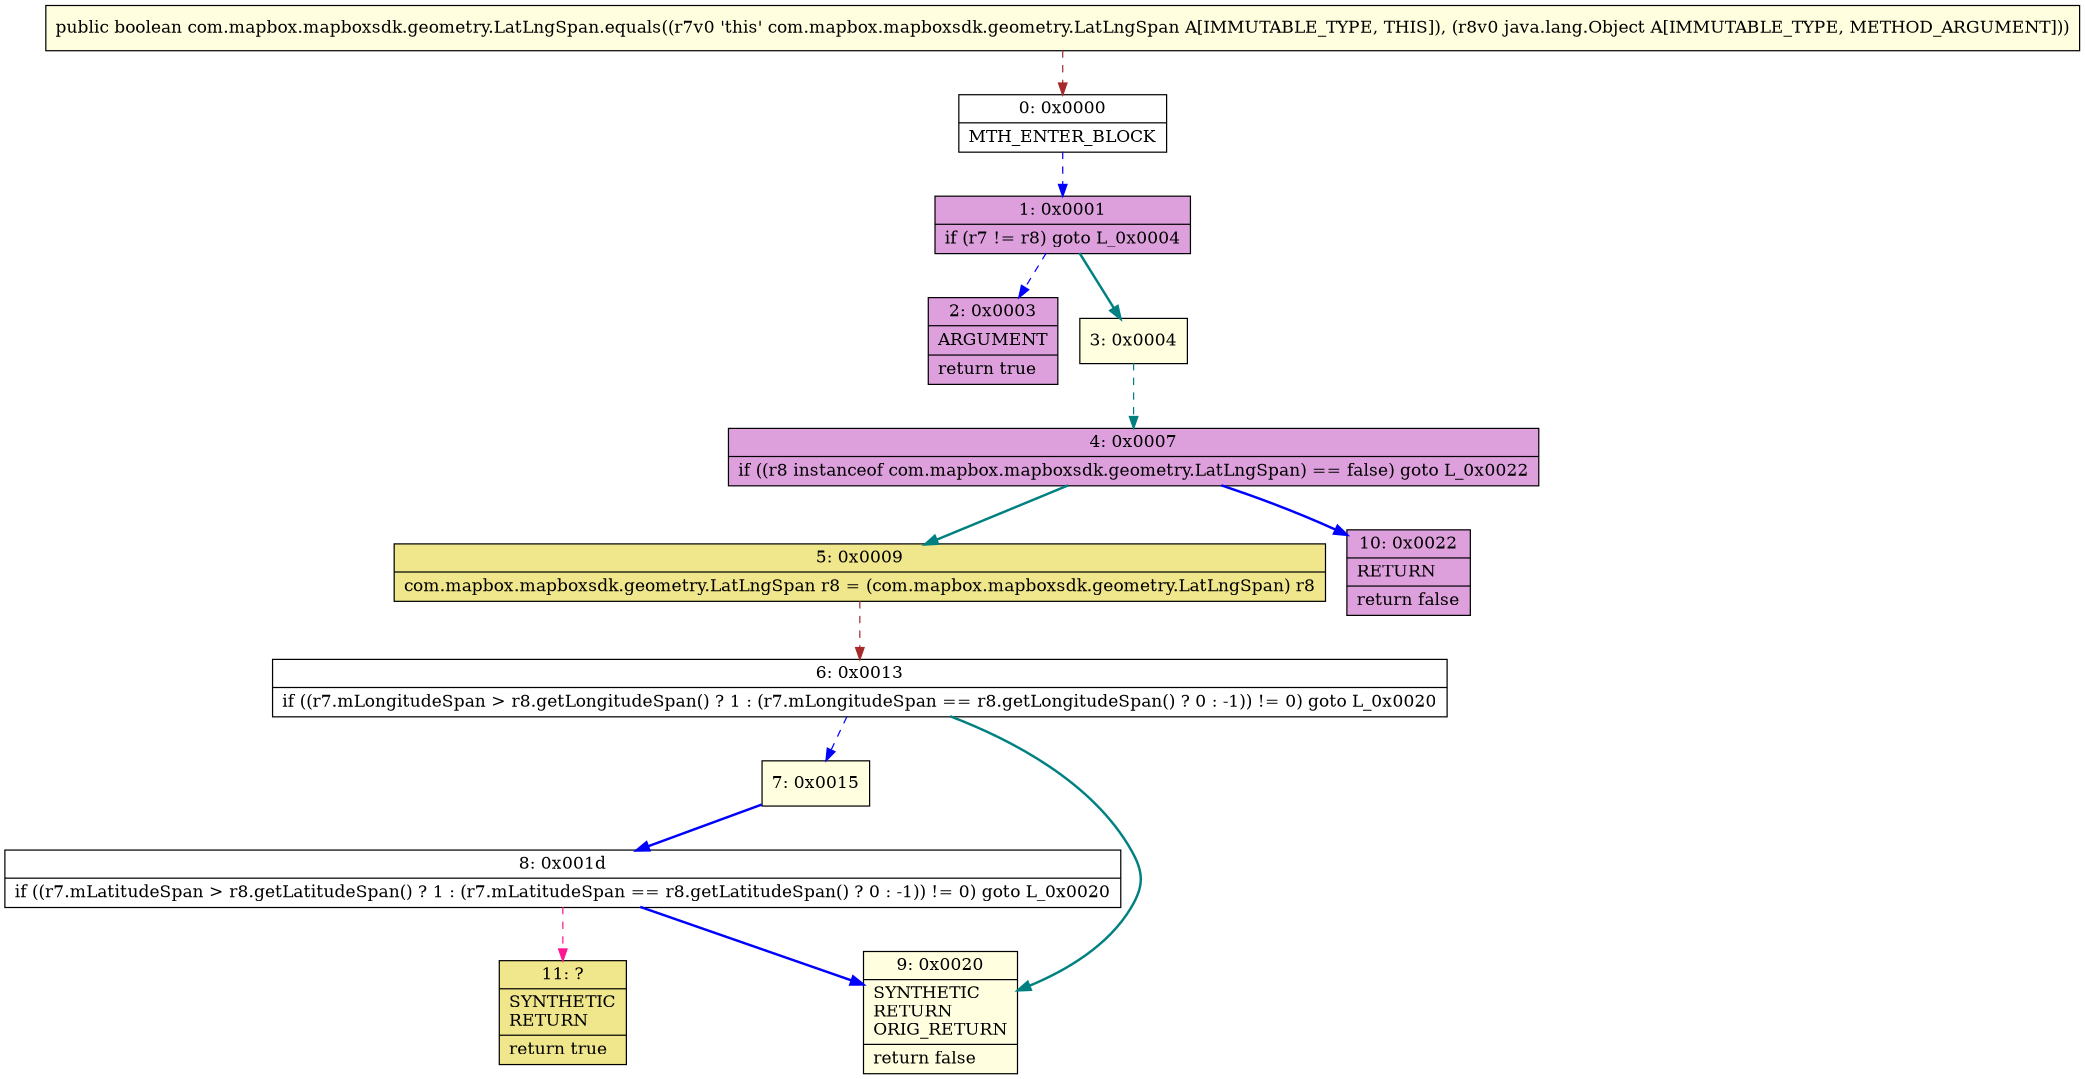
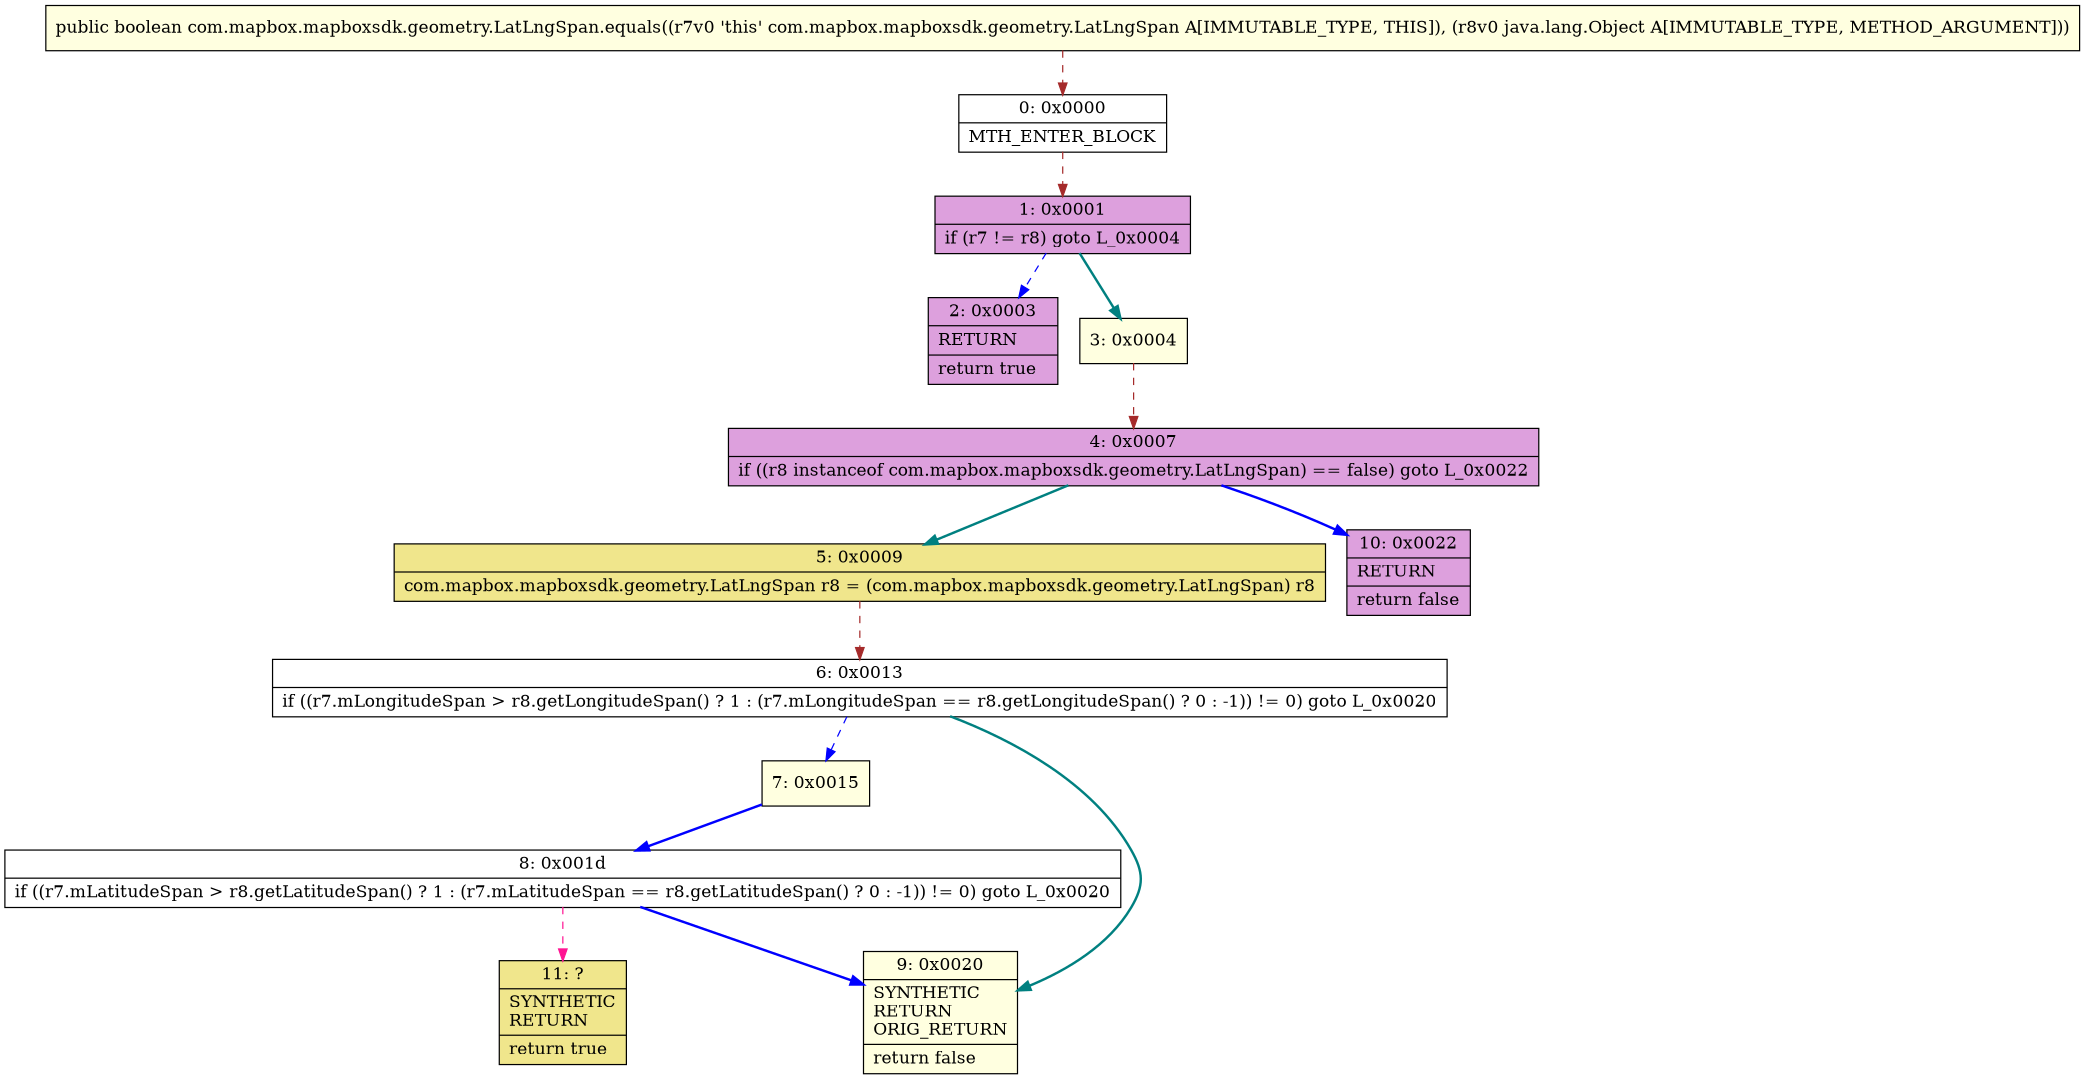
(1063, 168) -> (1063, 168)
(993, 340) -> (978, 340)
(1134, 390) -> (1134, 390)
